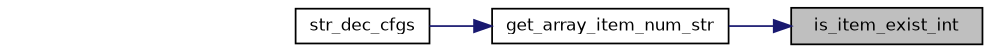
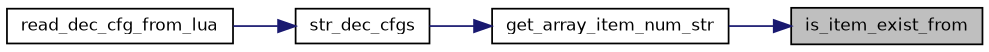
none -> (120, 26)
(887, 26) -> (887, 26)
